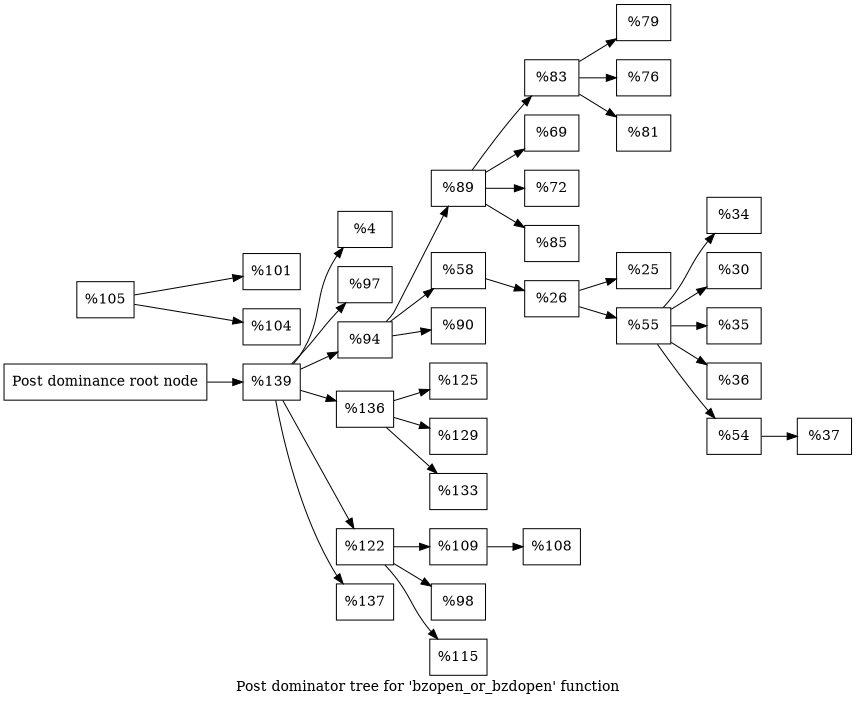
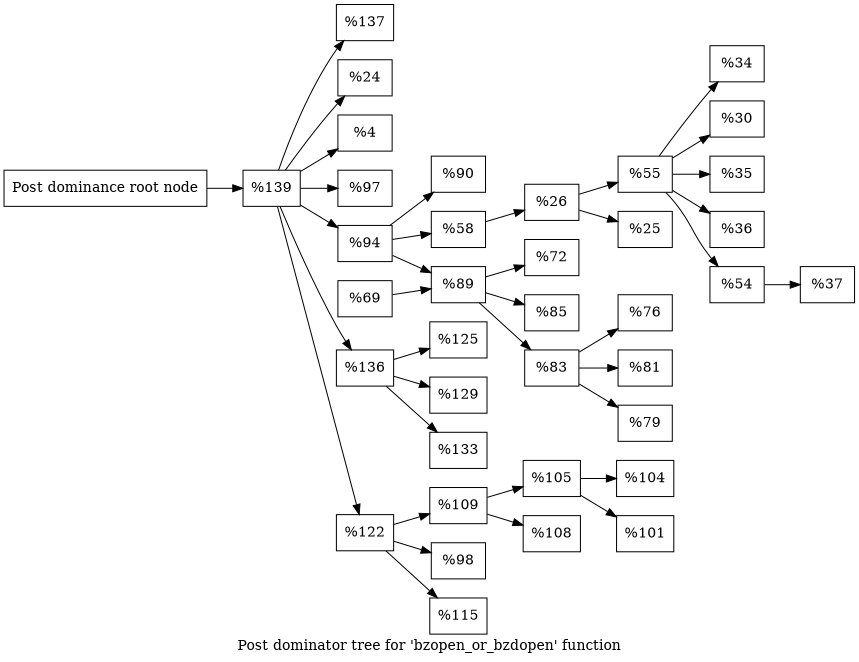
none -> (365, 78)
(501, 163) -> (407, 292)
none -> (500, 493)
